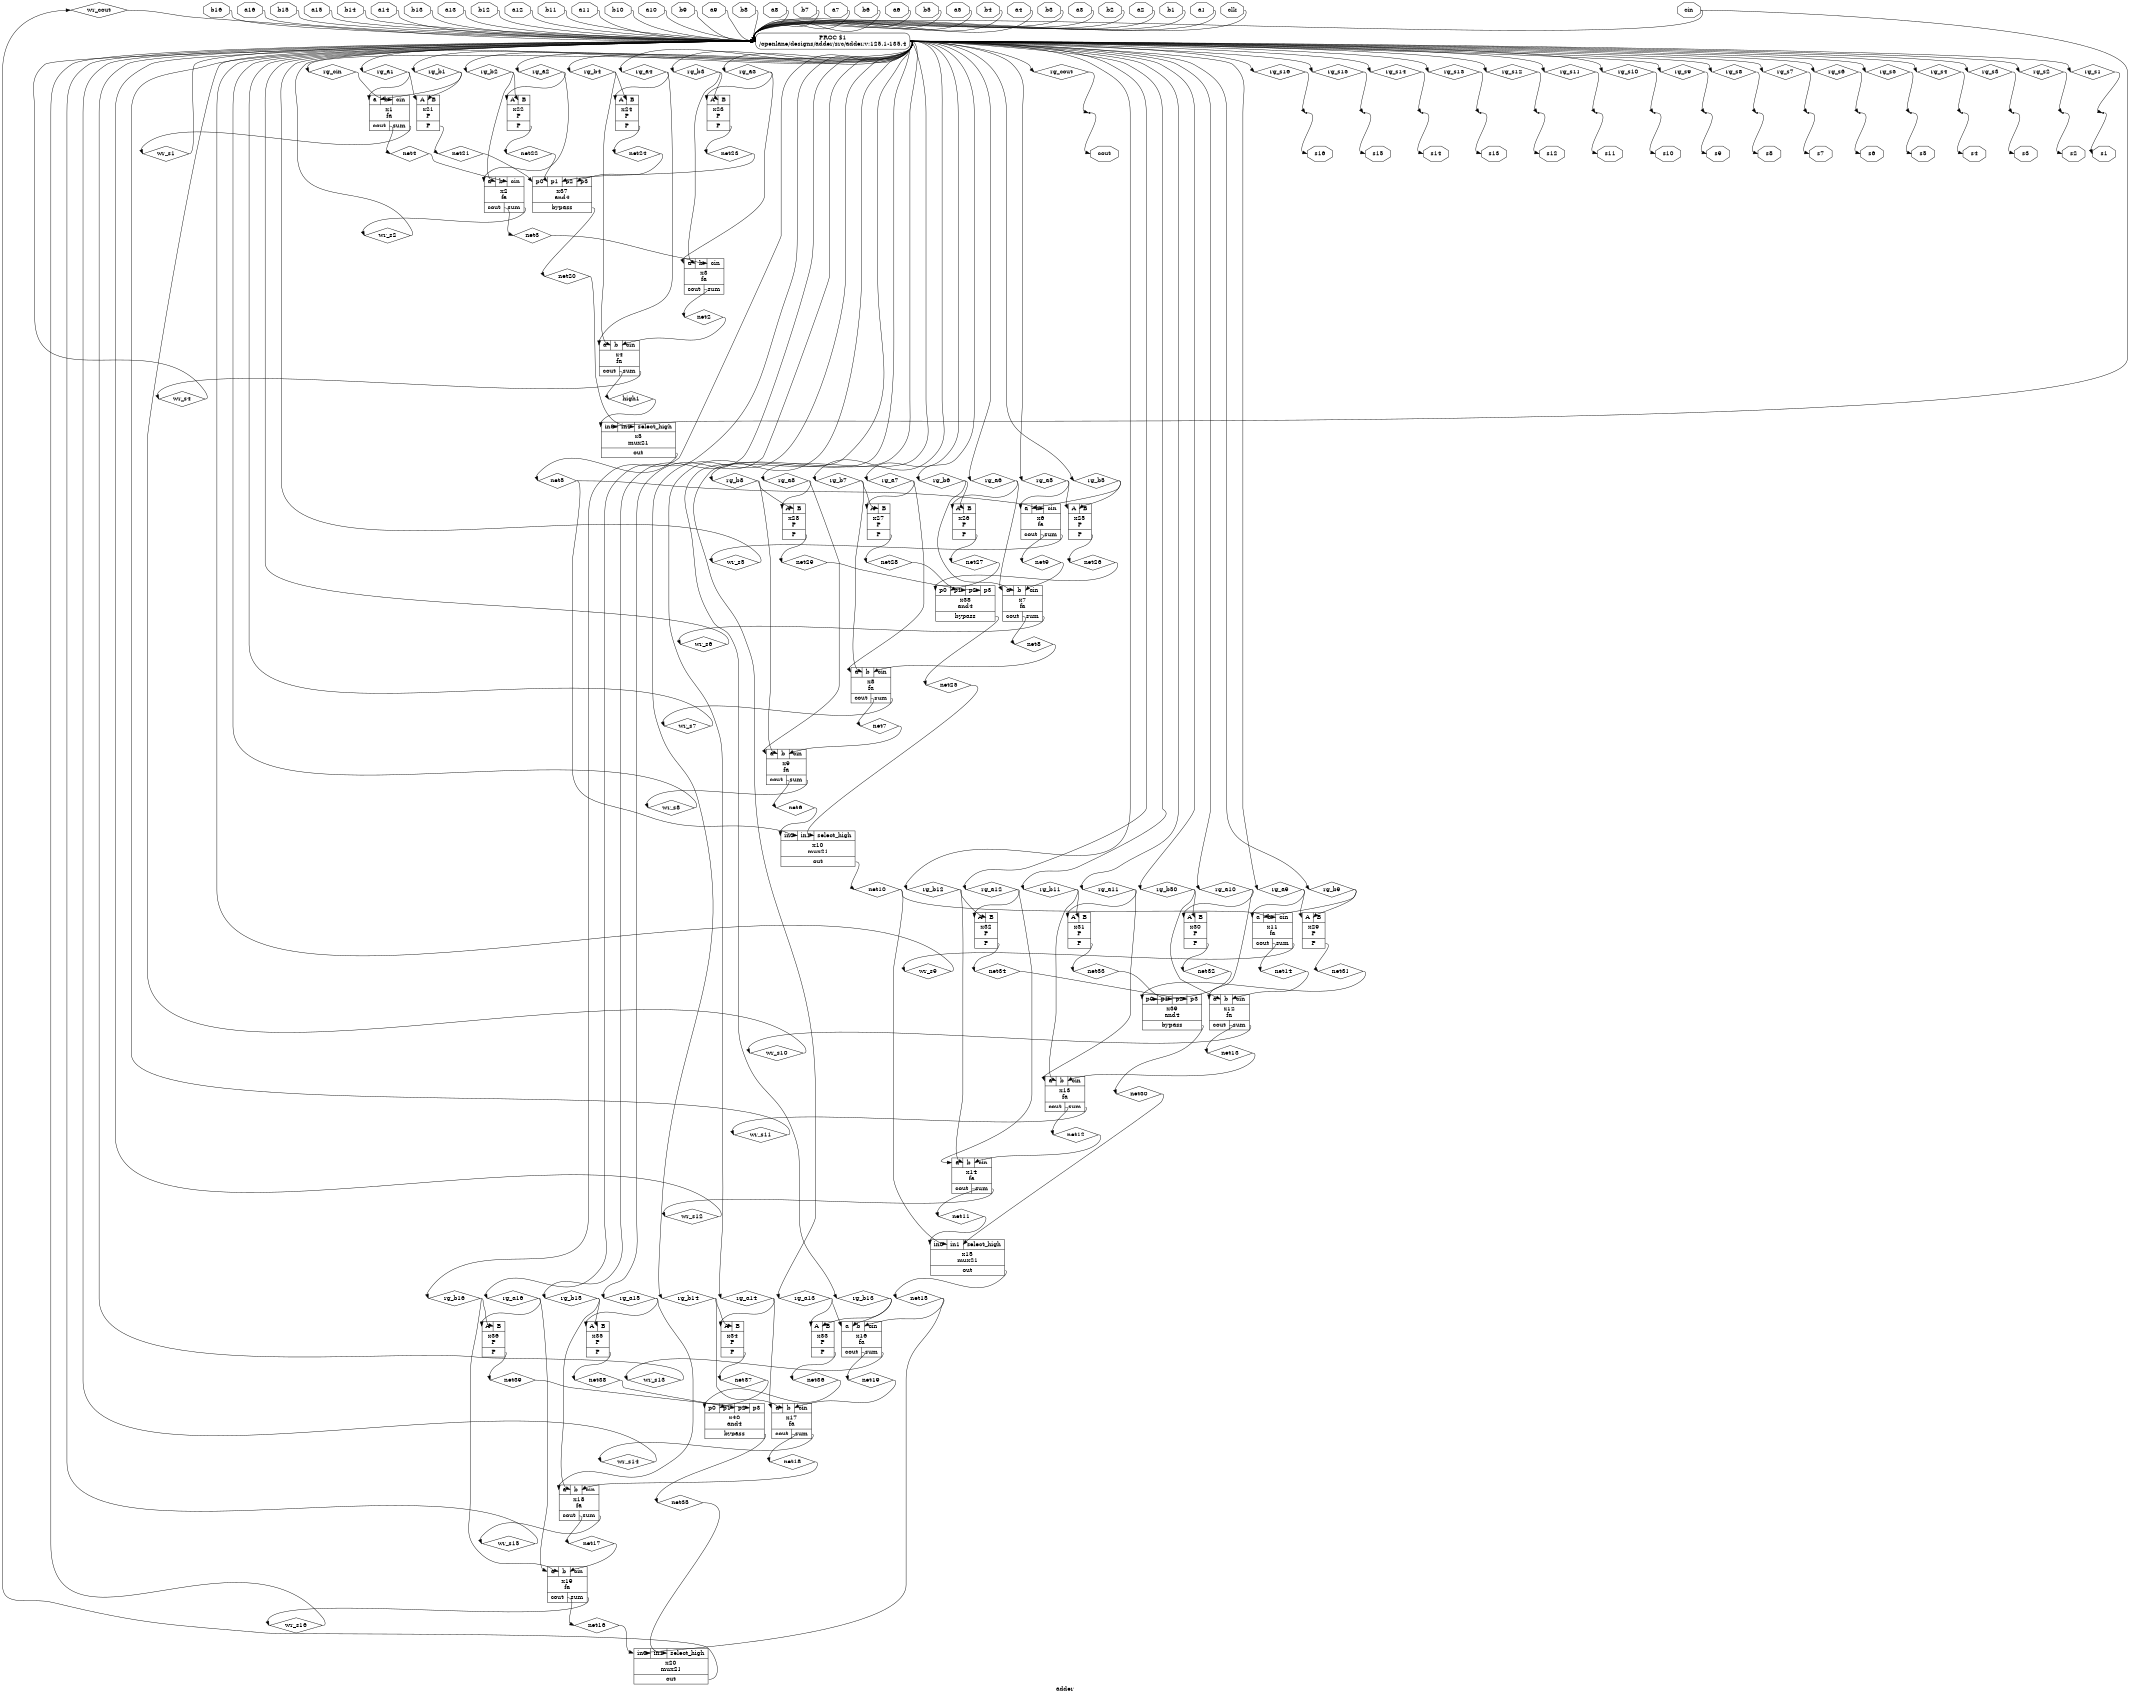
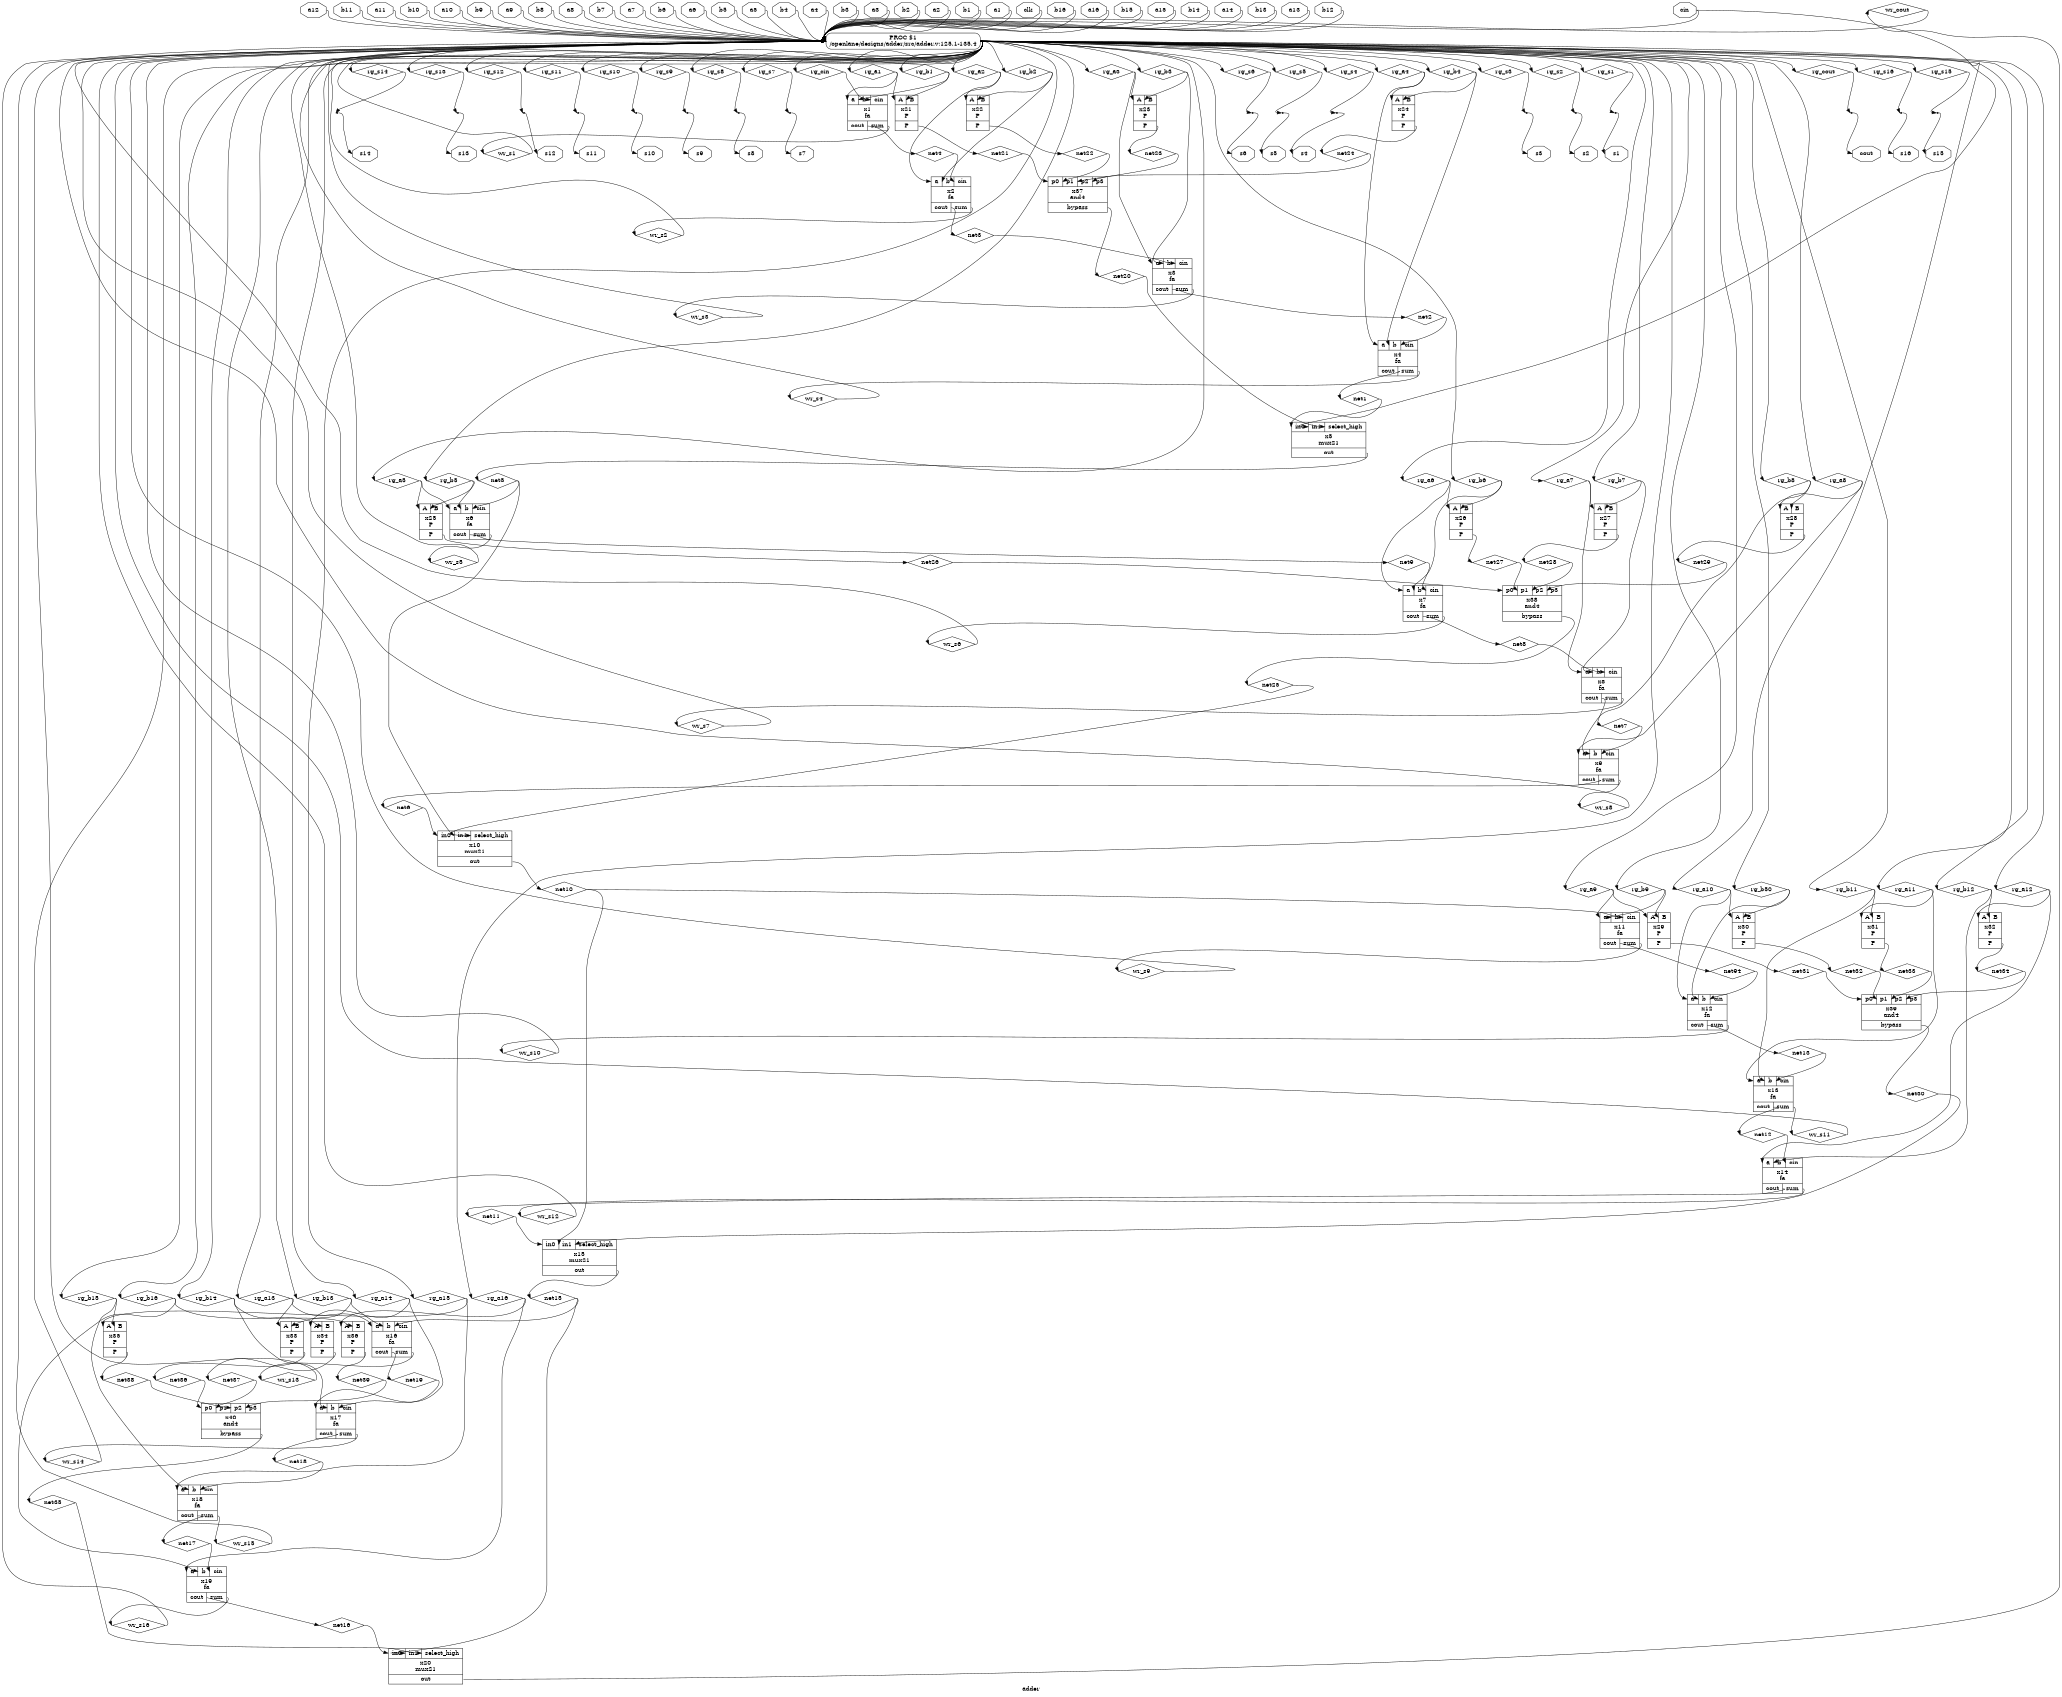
none -> (700, 317)
(631, 399) -> (1360, 399)
(1284, 971) -> (1733, 971)
